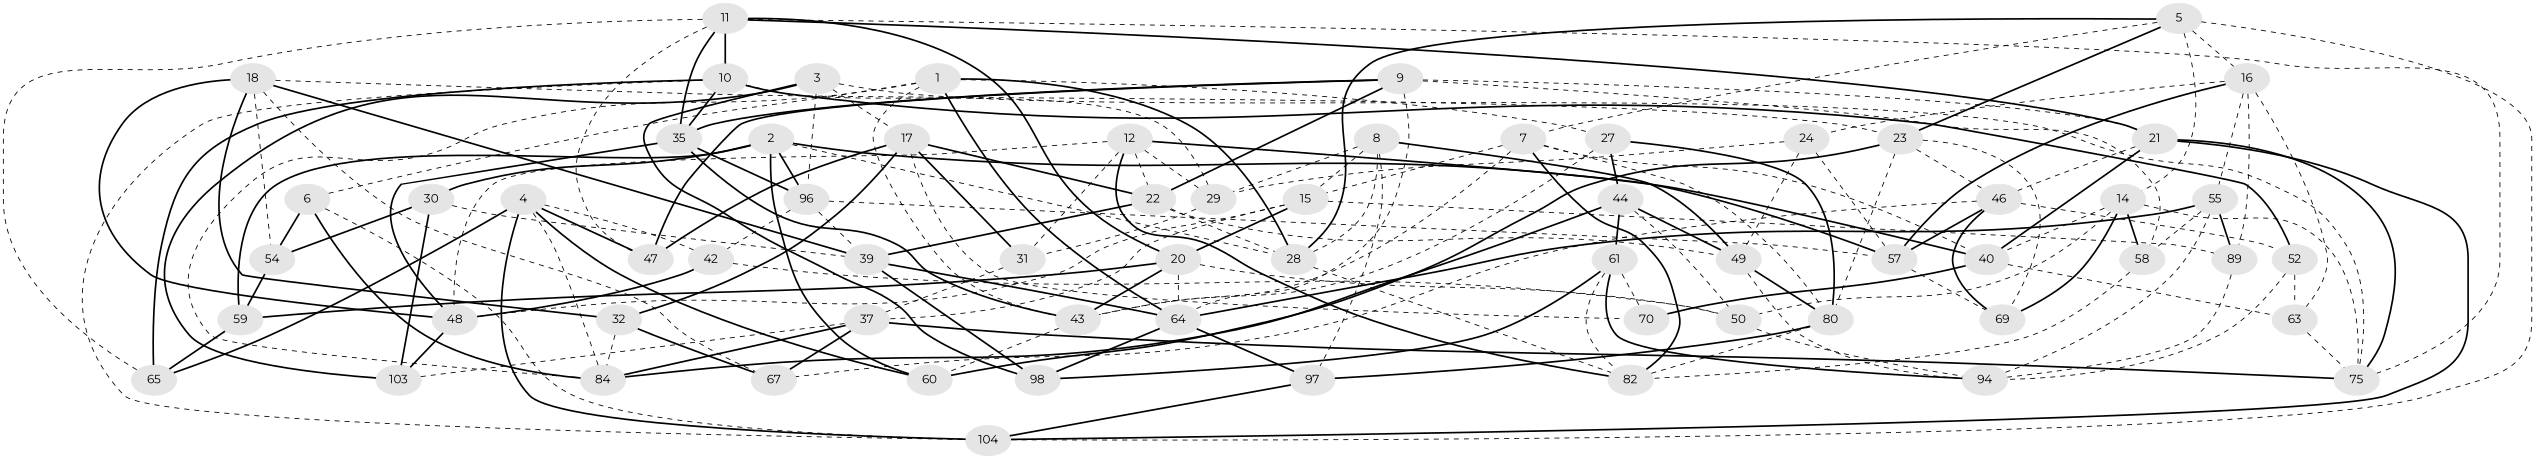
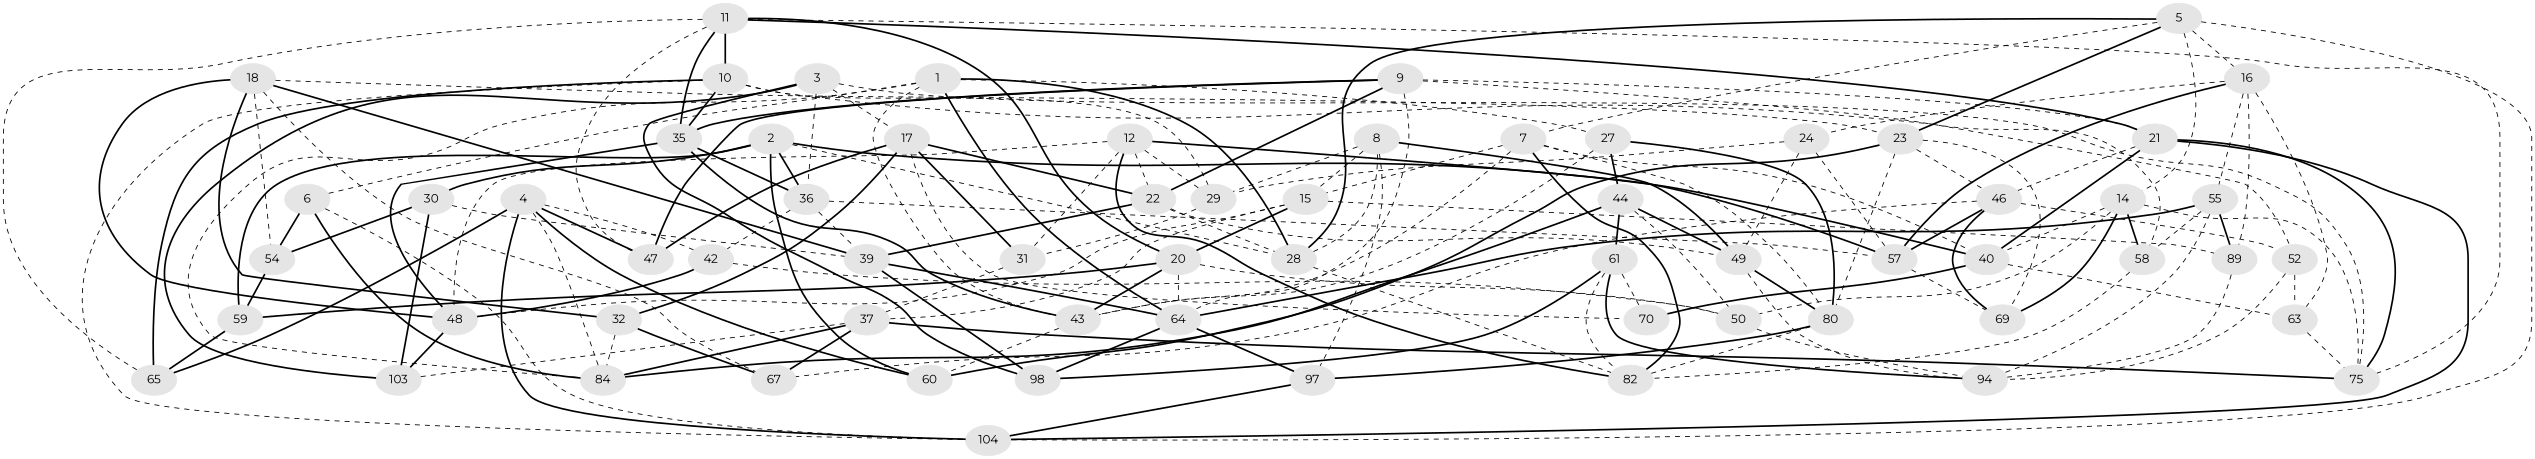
(1377, 112) -> (1377, 112)
(807, 199) -> (807, 199)
